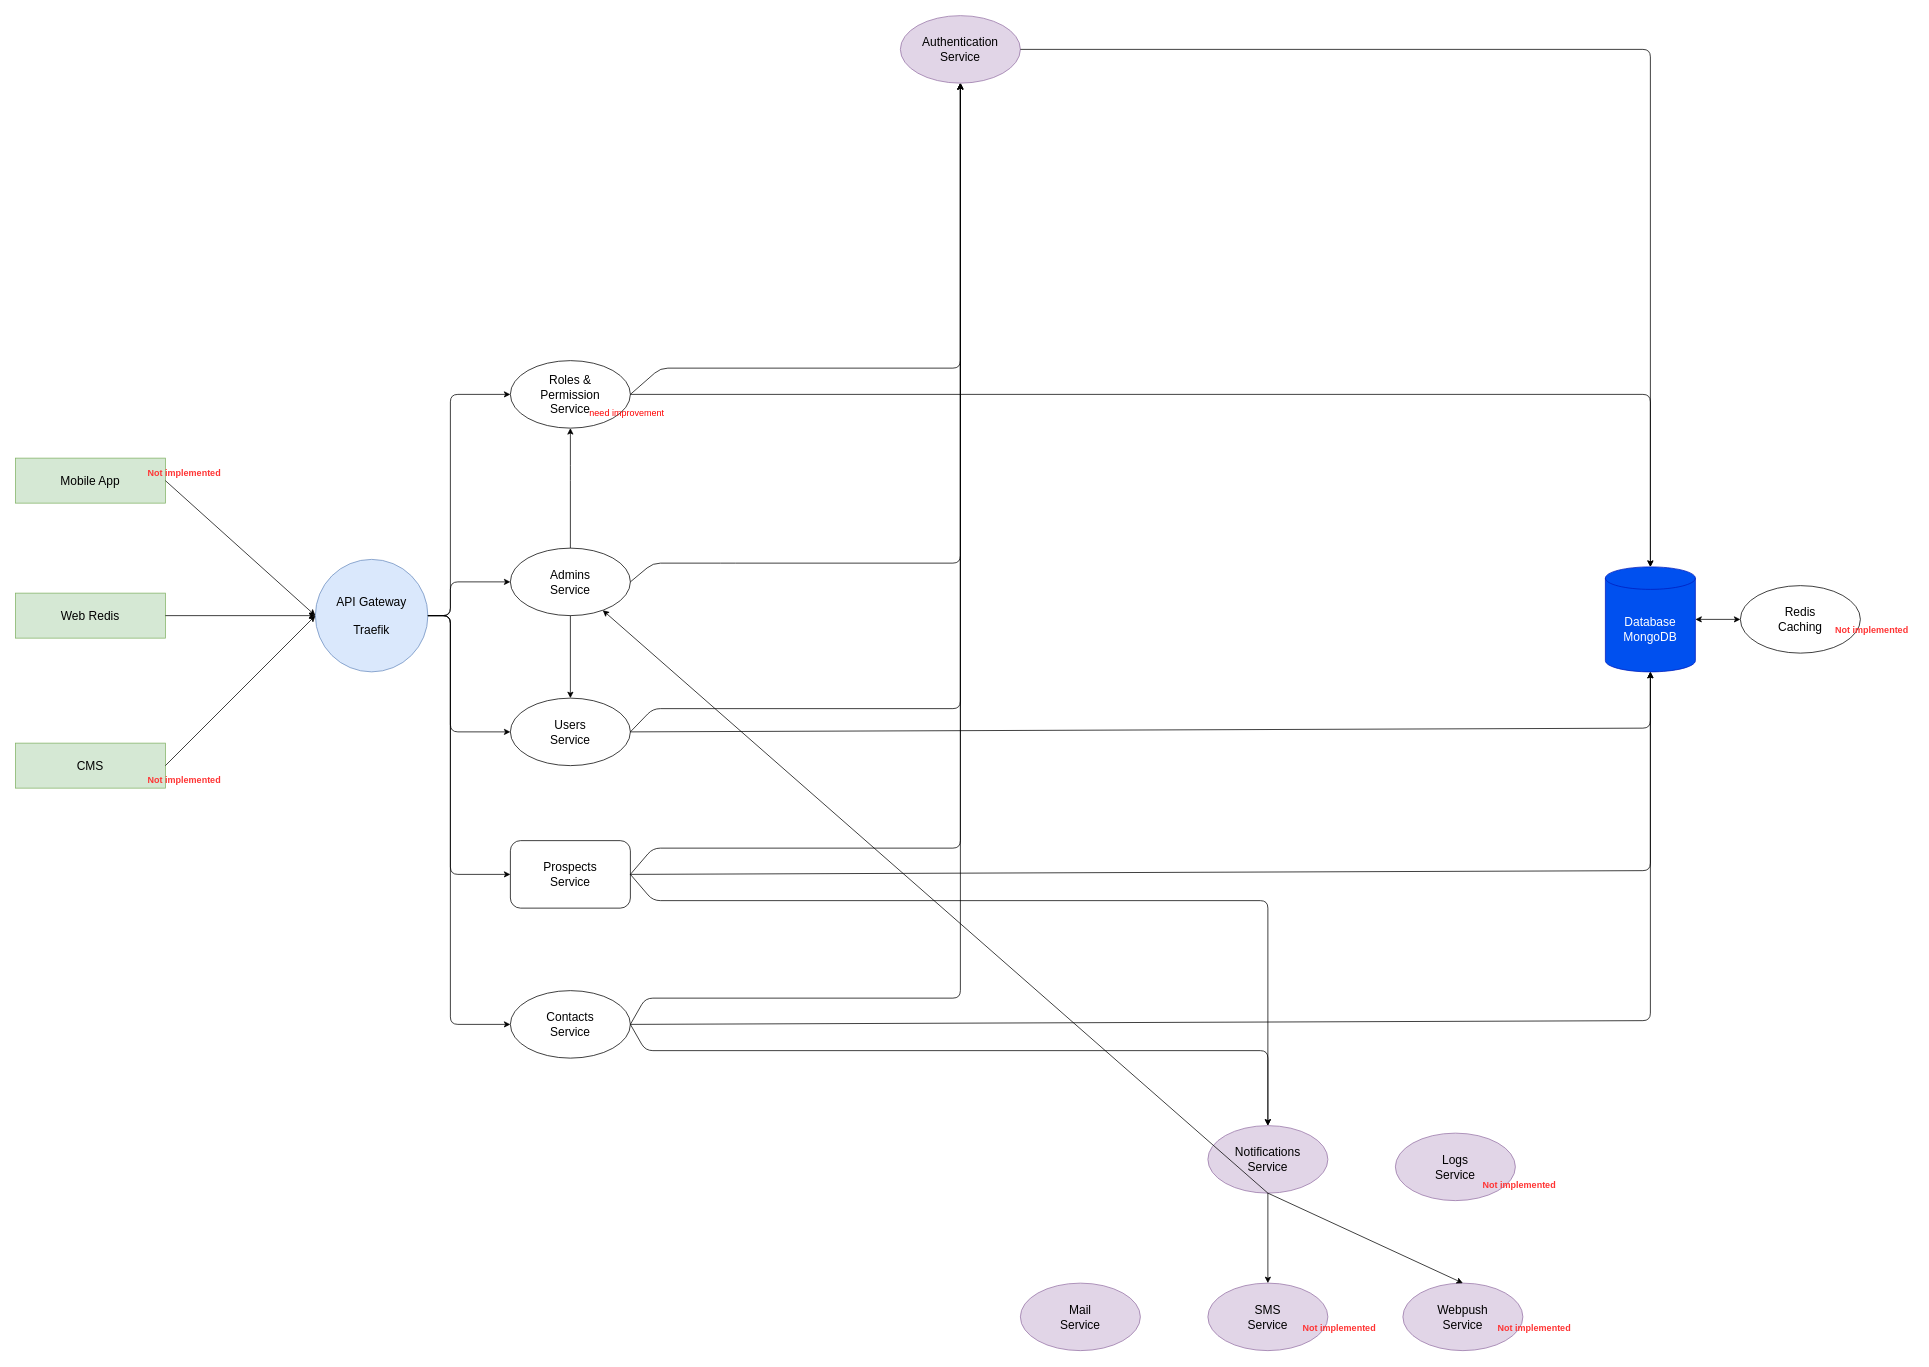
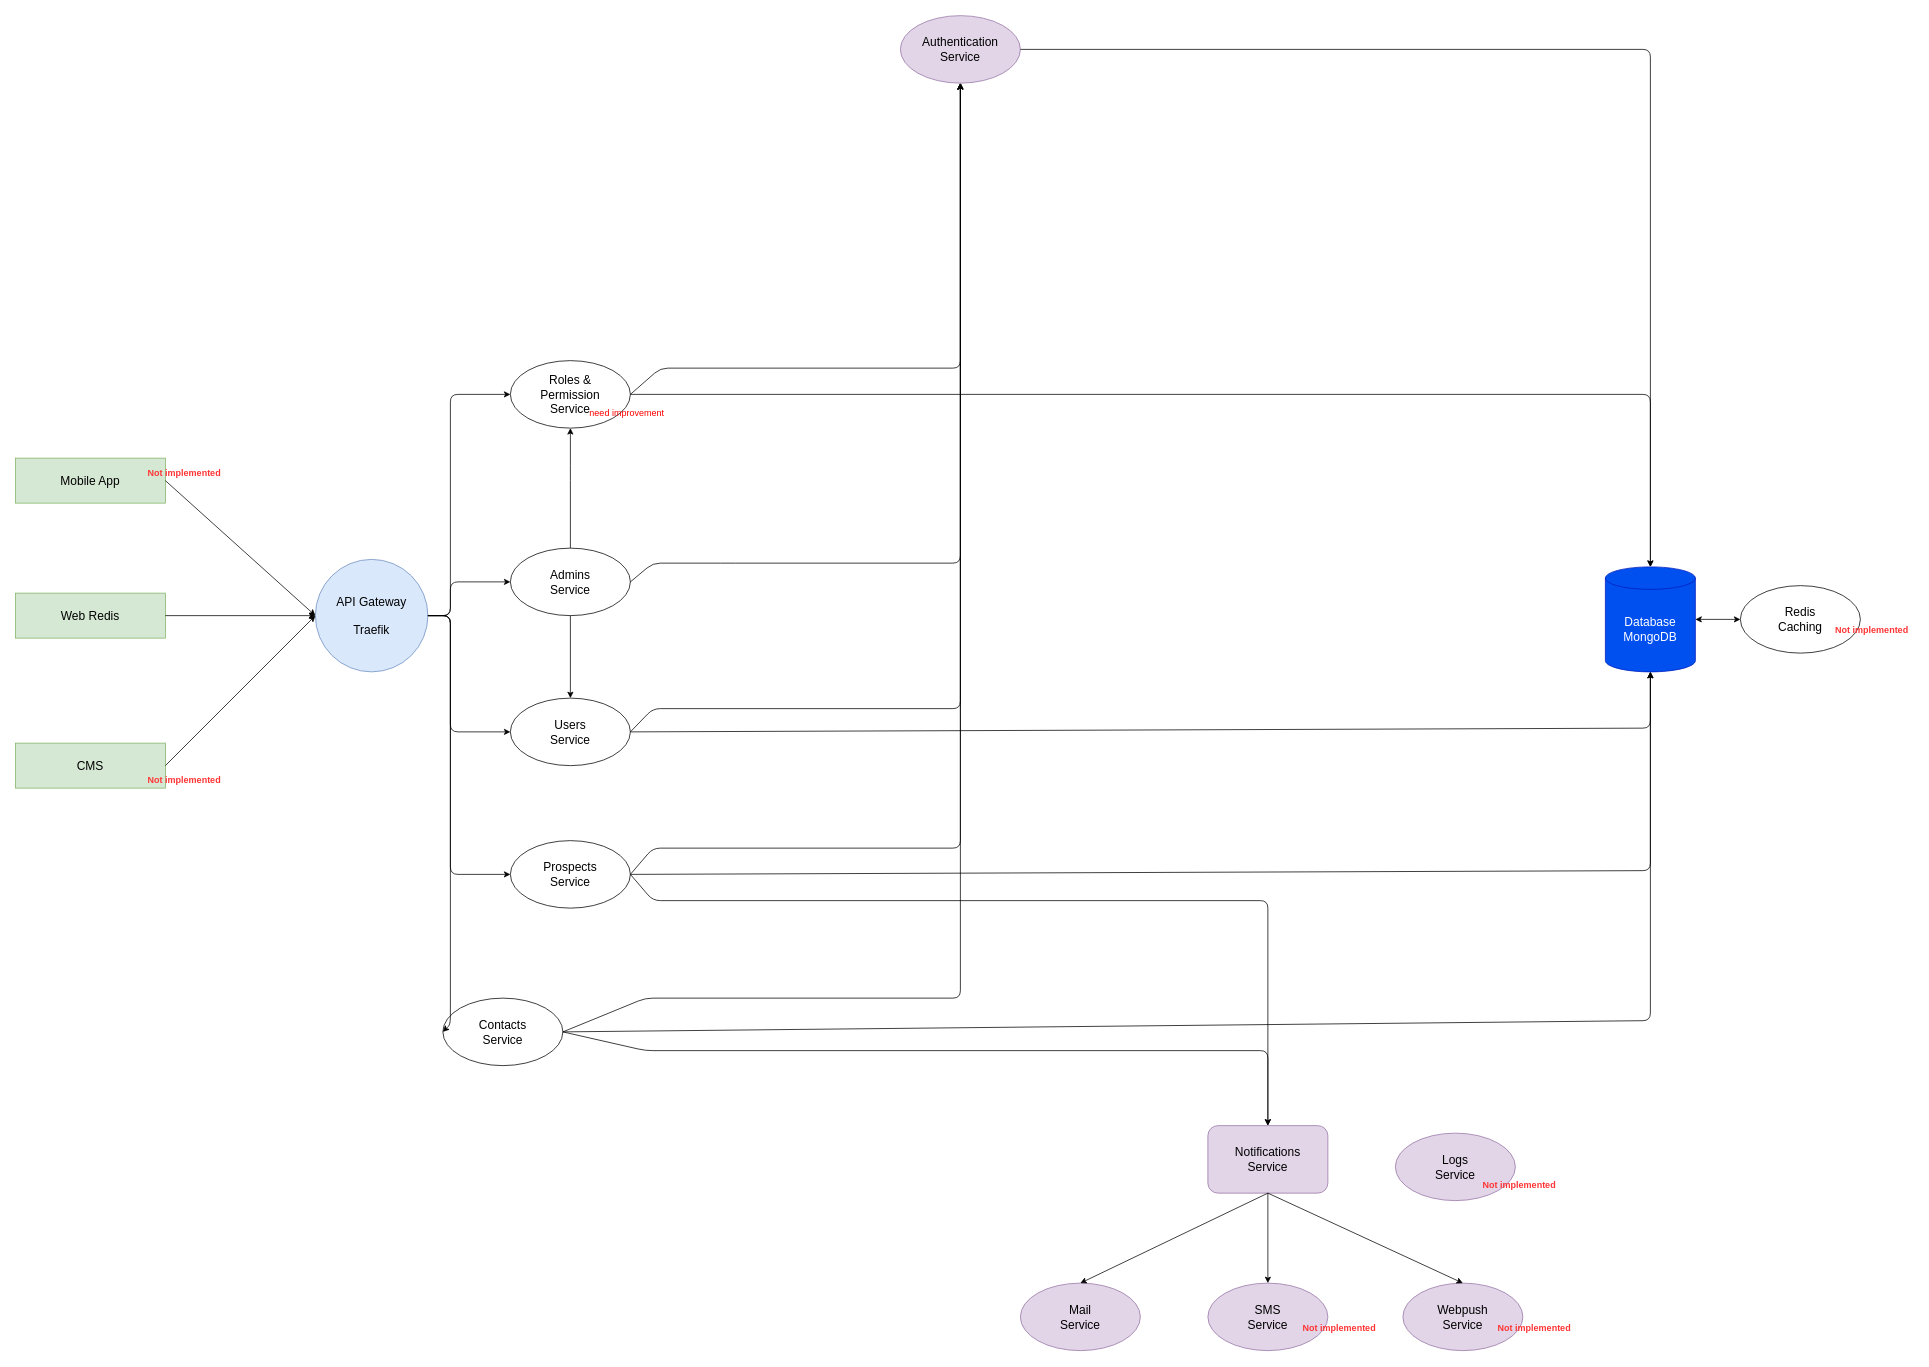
(570, 874) -> (570, 874)
(936, 902) -> (1175, 1237)
(570, 1024) -> (503, 1032)
(1268, 1159) -> (1268, 1159)
